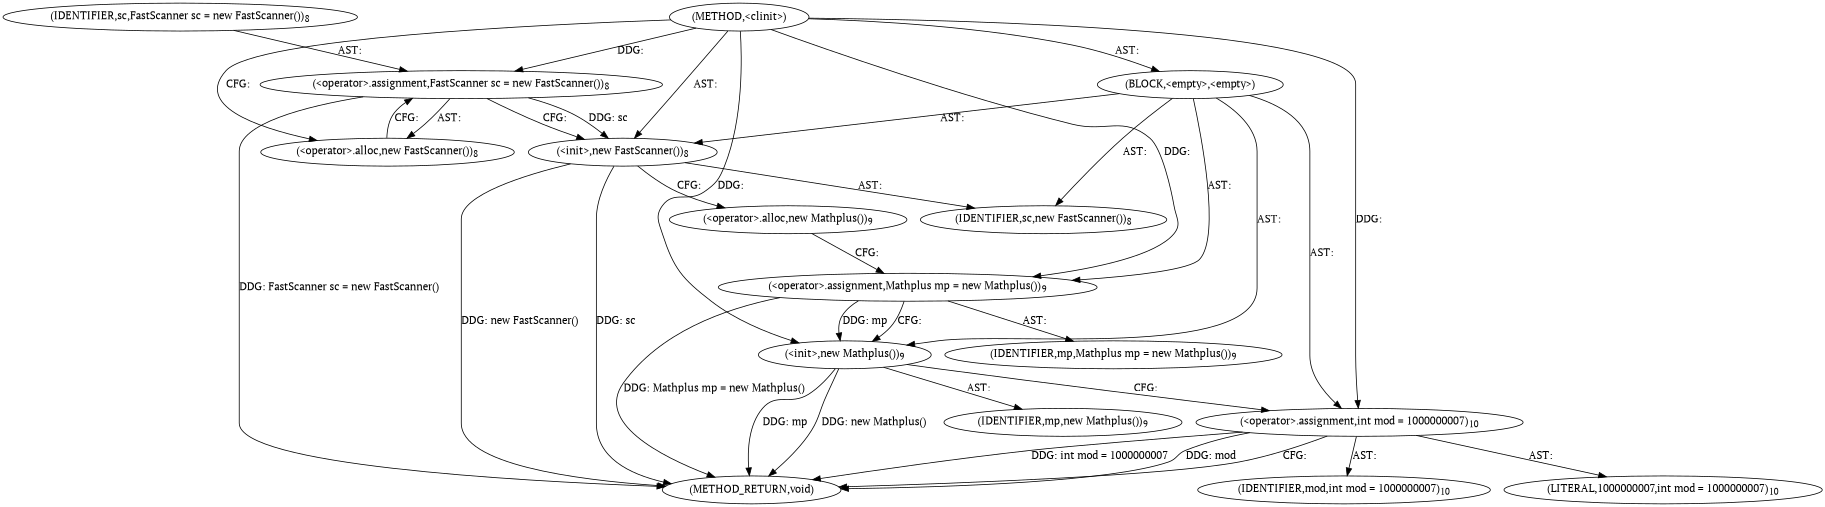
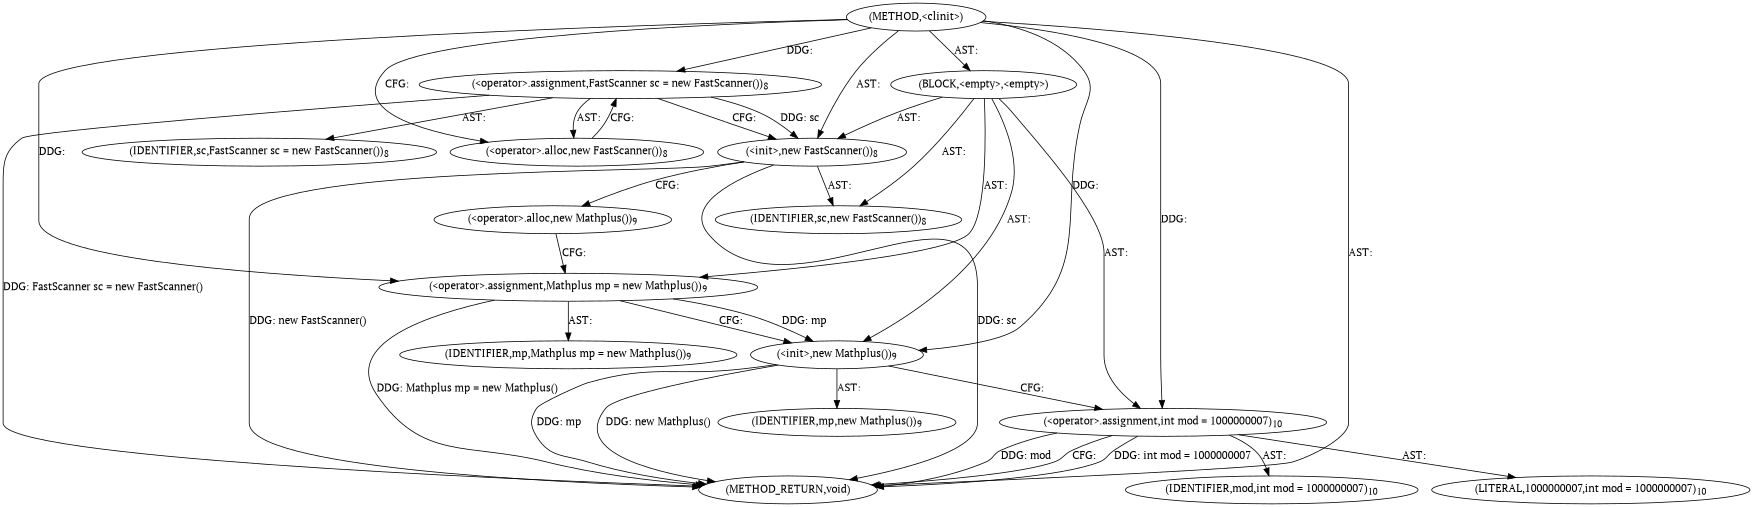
(321, 51) -> (443, 118)
none -> (1349, 307)
